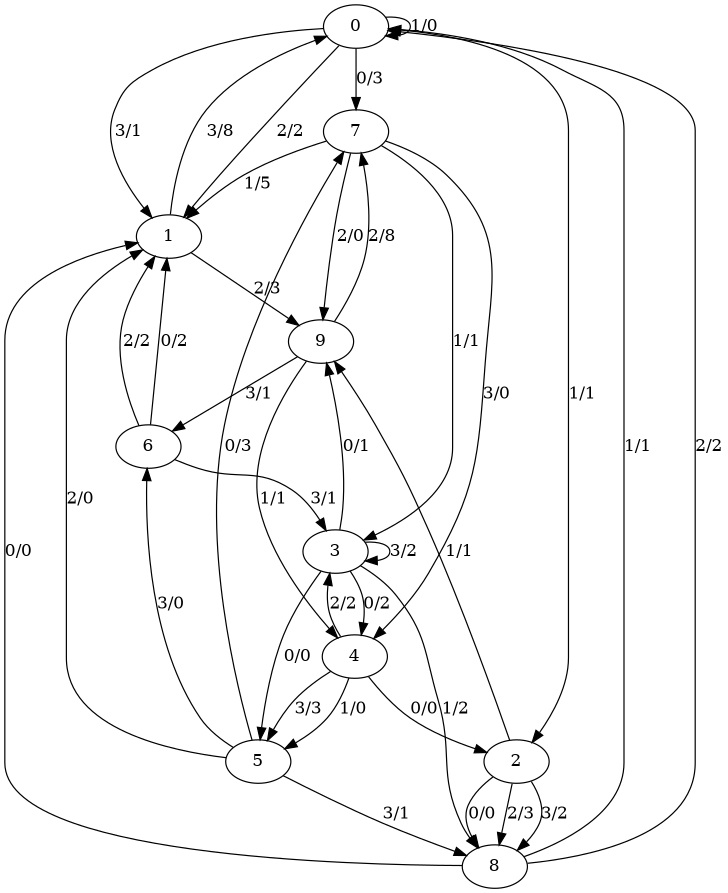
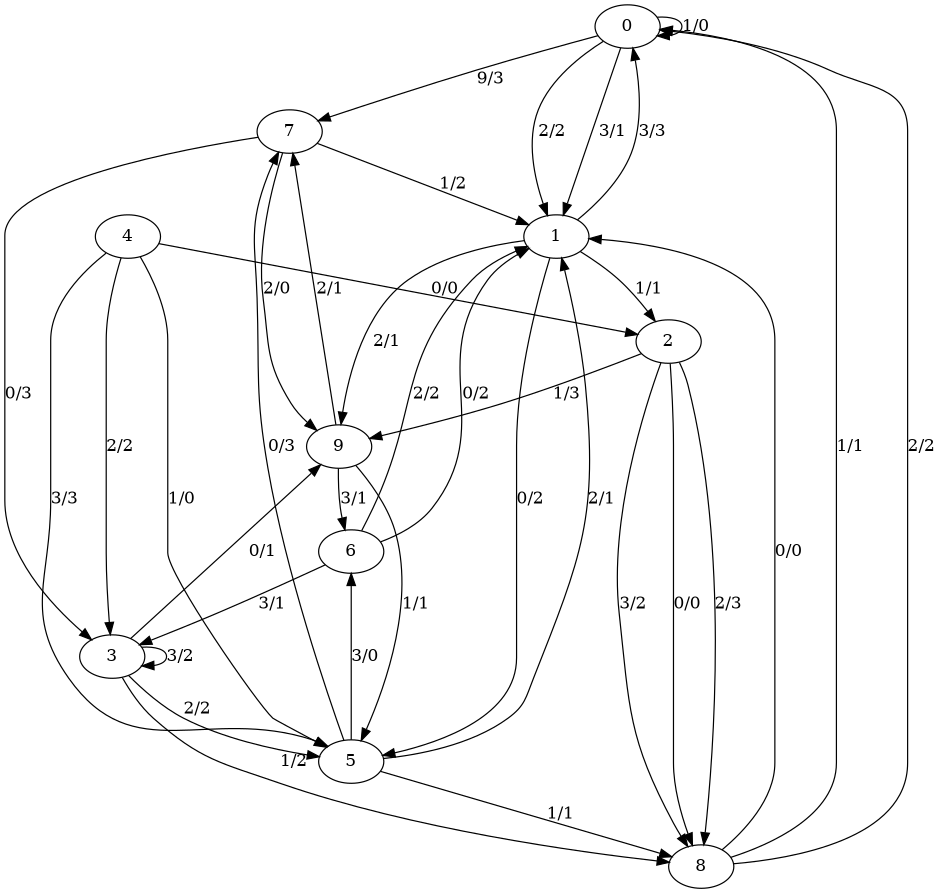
(370, 79) -> (491, 79)
(220, 132) -> (652, 132)
(258, 184) -> (453, 184)
(382, 237) -> (330, 289)
(267, 289) -> (387, 342)
(568, 322) -> (617, 278)
(466, 342) -> (19, 394)
(484, 374) -> none
(80, 499) -> (602, 499)
(258, 499) -> (401, 594)
none -> (517, 539)
(459, 552) -> (567, 394)
(362, 596) -> none
(298, 657) -> (197, 709)
(396, 814) -> (561, 814)
